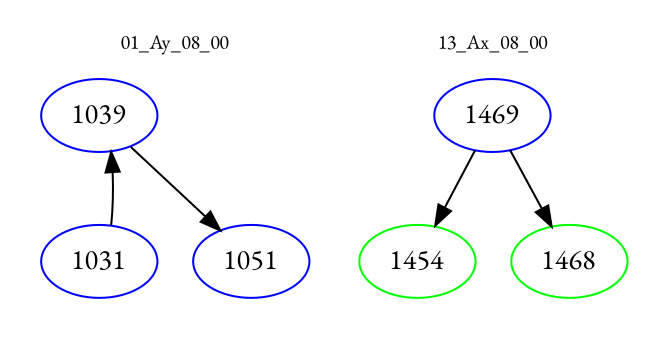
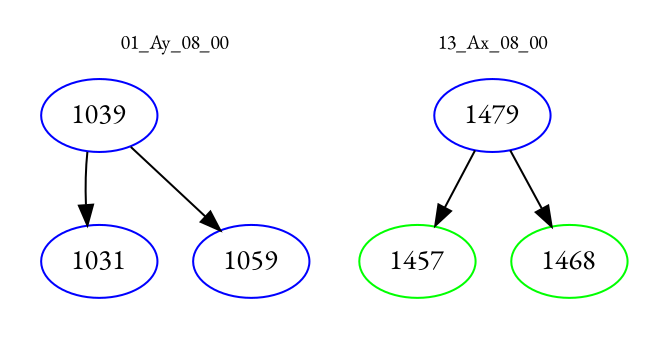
(492, 116) -> (492, 116)
(113, 199) -> (86, 178)
(251, 261) -> (251, 261)
(417, 261) -> (417, 261)
